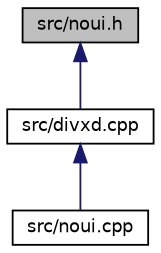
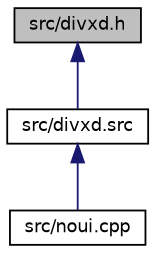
(80, 25) -> (78, 25)
(80, 126) -> (78, 126)
